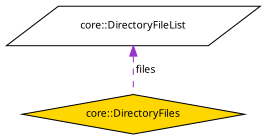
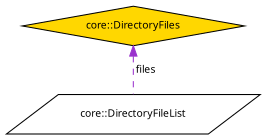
(133, 75) -> (133, 75)
